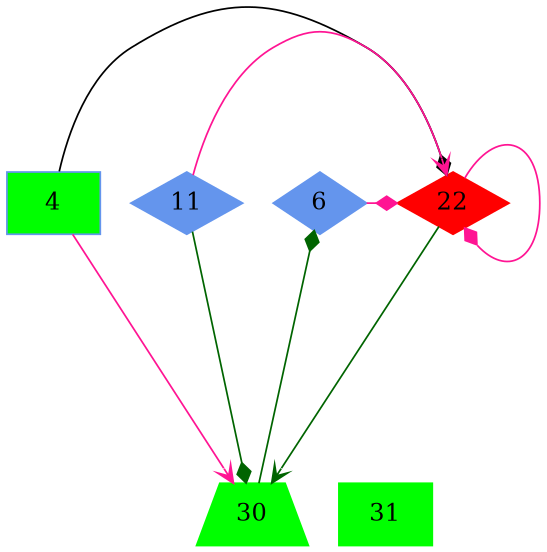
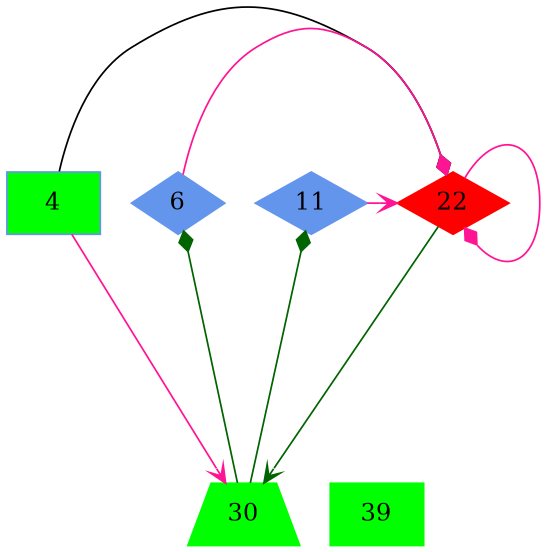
(217, 347) -> (276, 367)
(386, 514) -> (377, 514)
